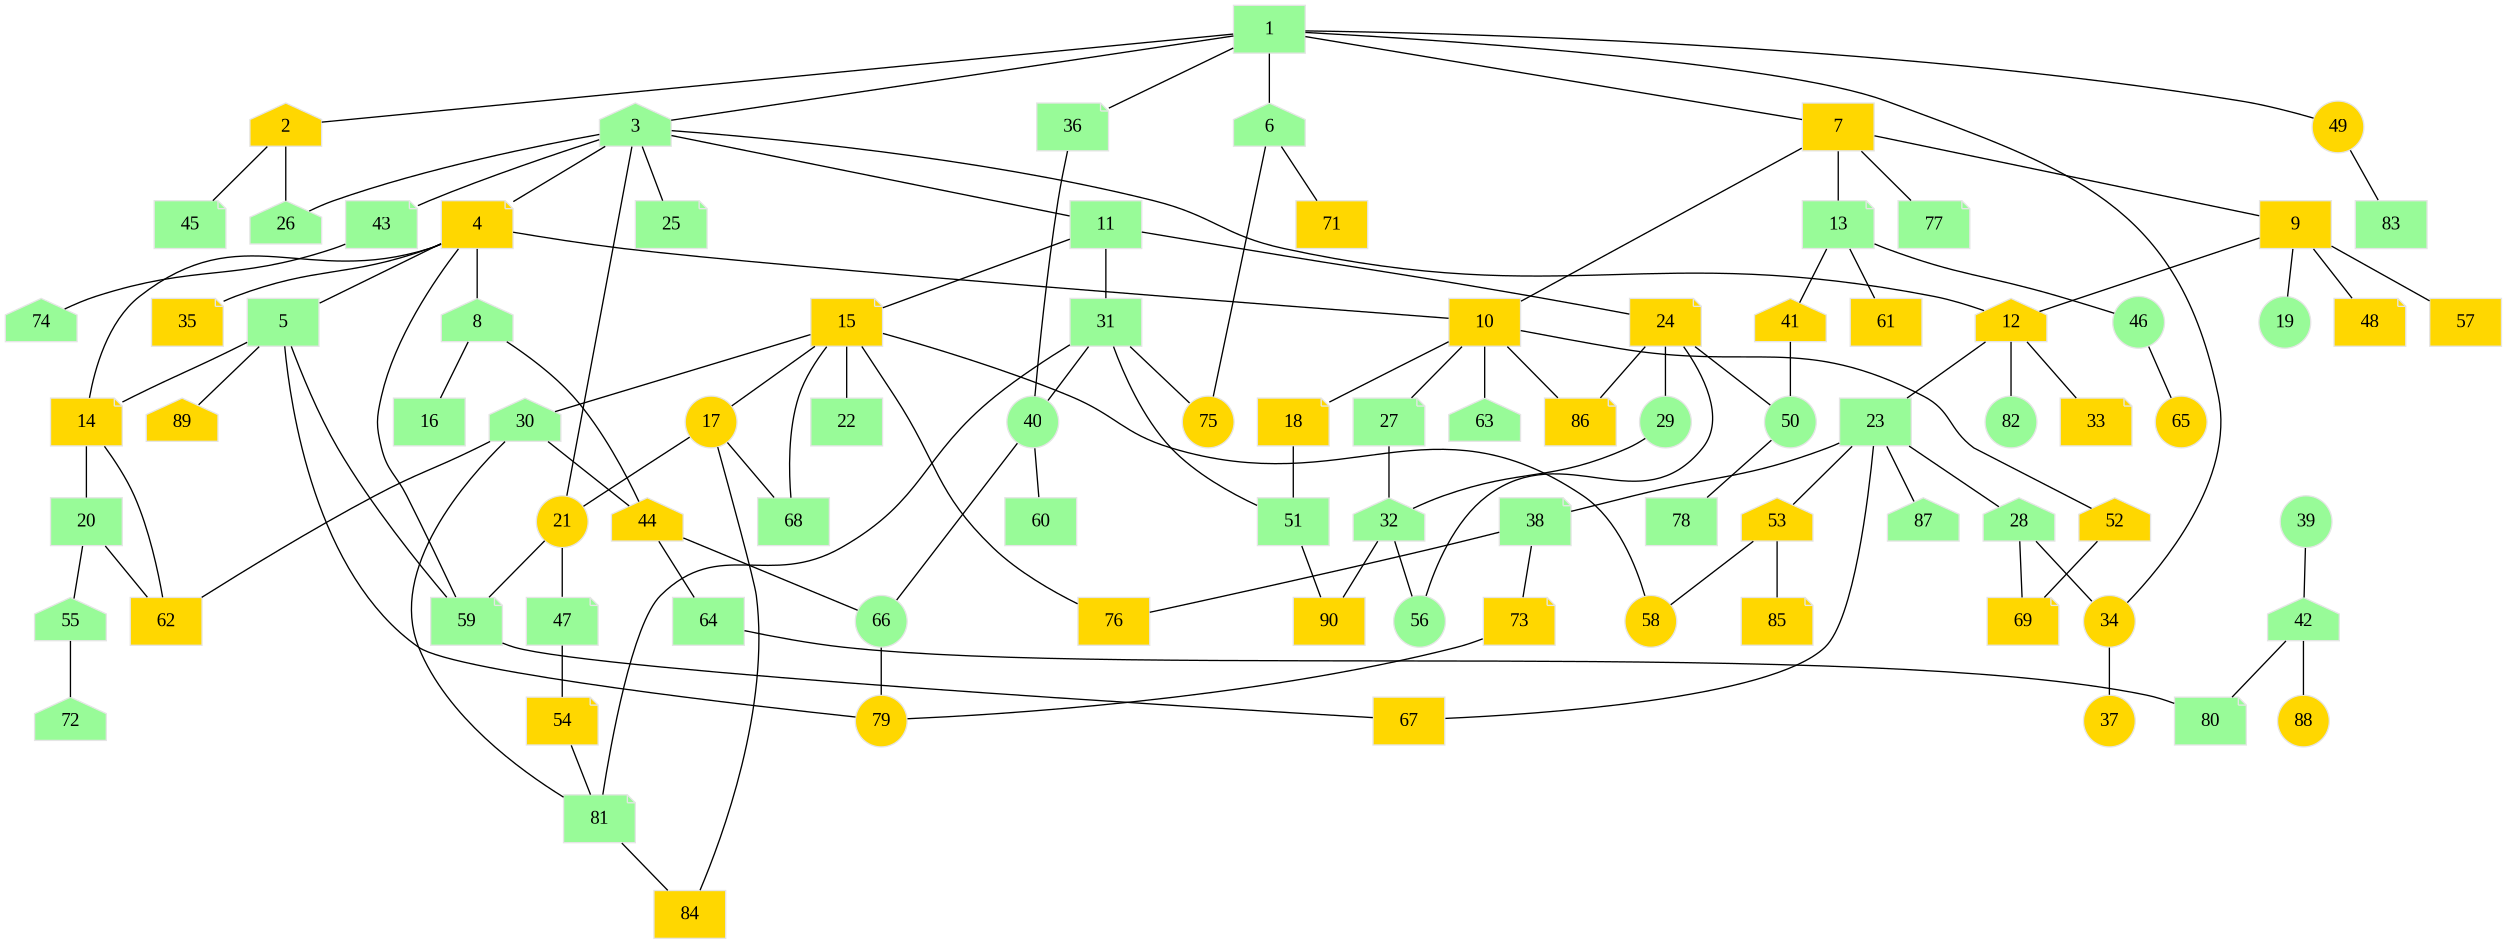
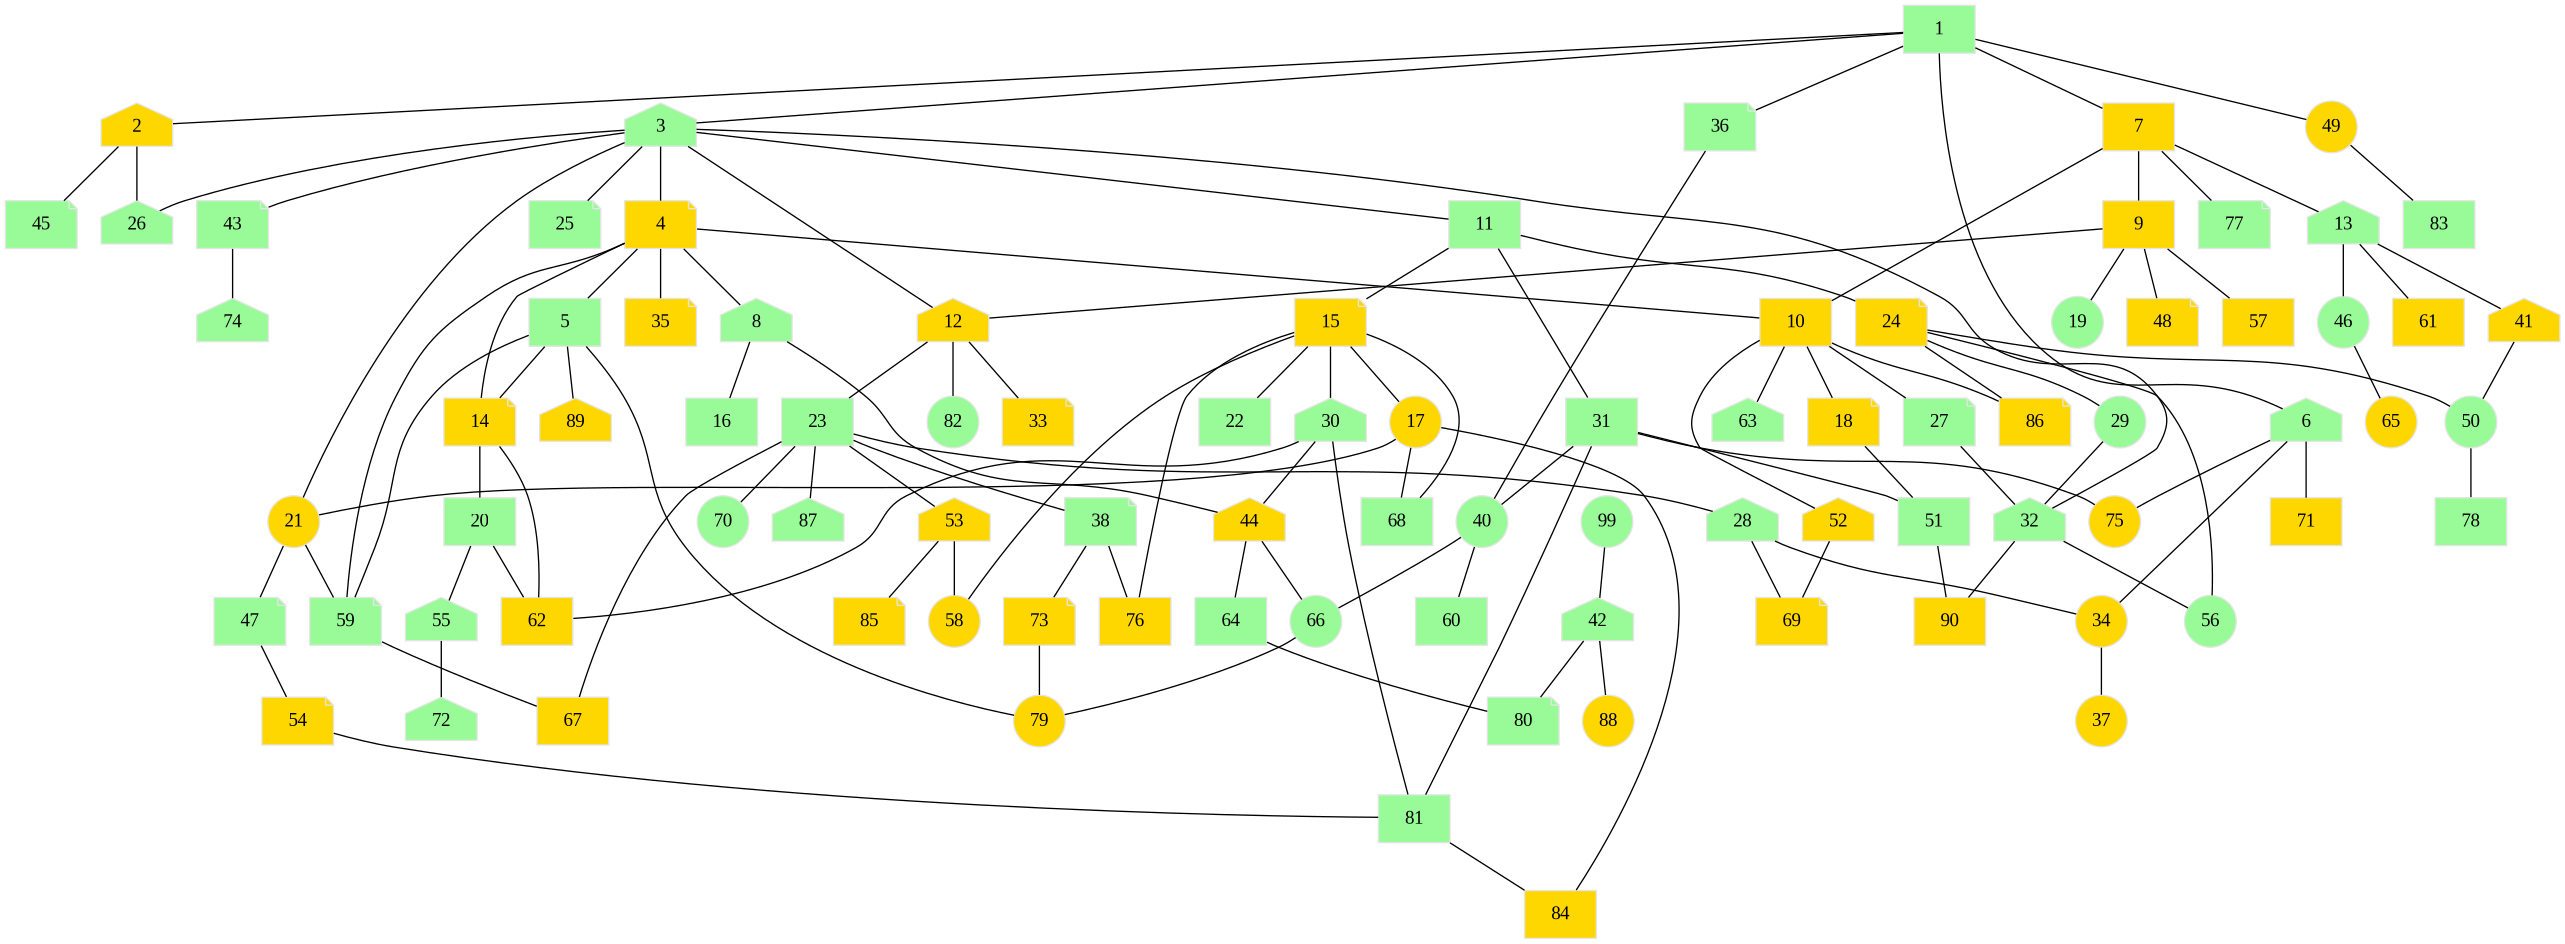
(1943, 122) -> (2199, 526)
none -> (1538, 202)
(1838, 225) -> (2343, 225)
none -> (723, 522)
(2306, 522) -> (1607, 522)
(599, 819) -> (1414, 819)
